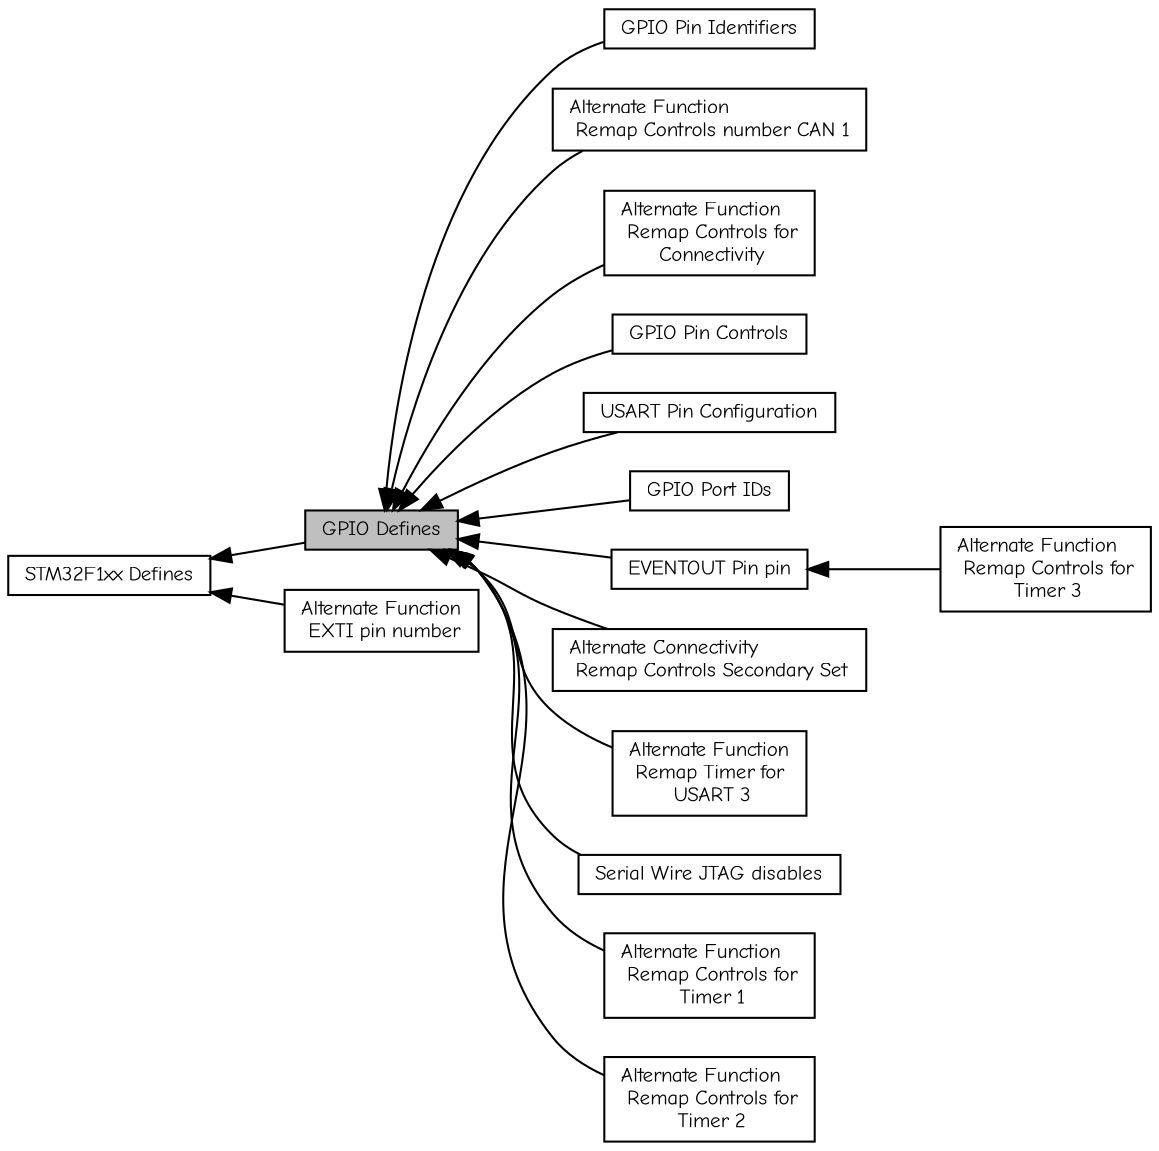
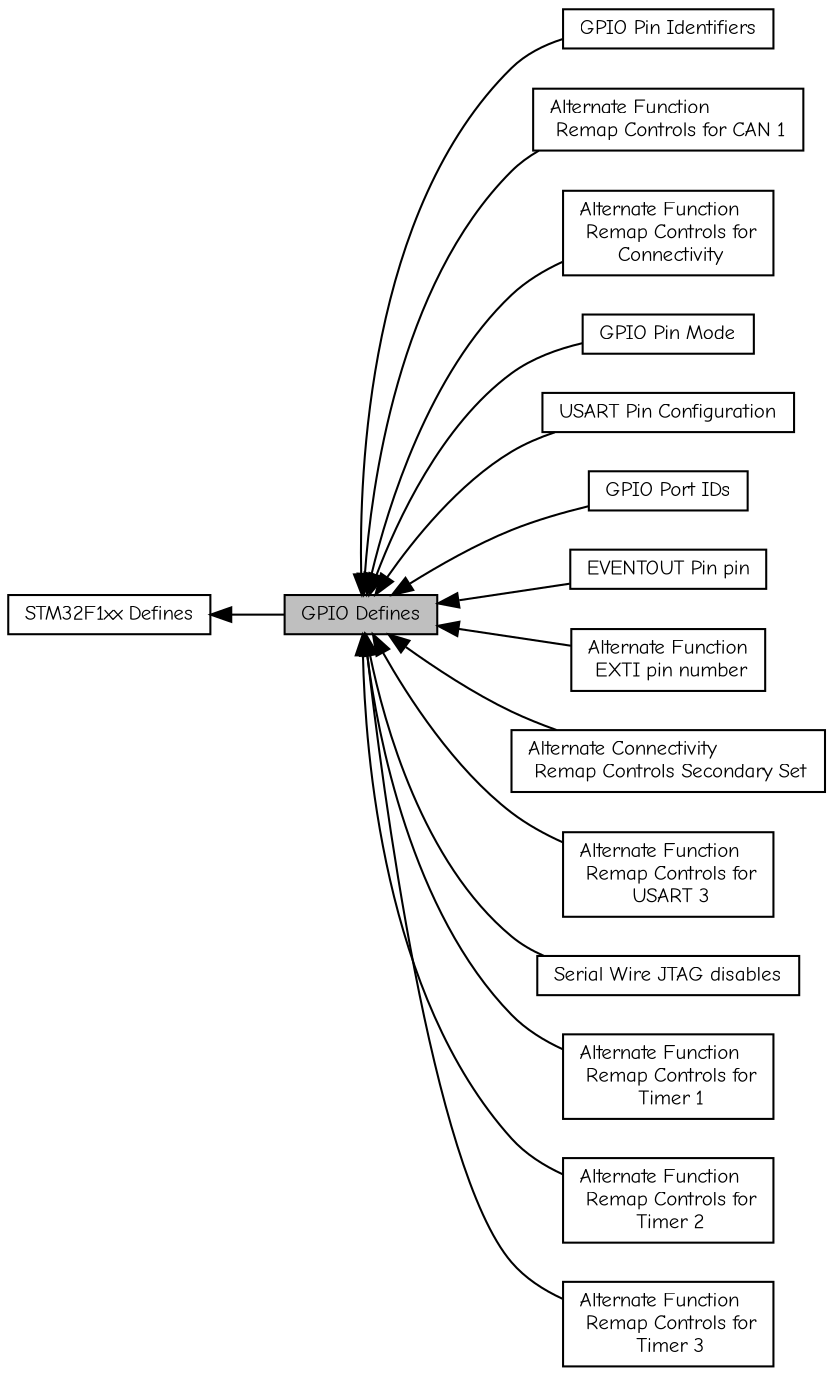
(710, 120) -> (668, 120)
(710, 334) -> (668, 334)
(884, 569) -> (428, 1030)
(258, 600) -> (515, 637)
(710, 773) -> (668, 874)
